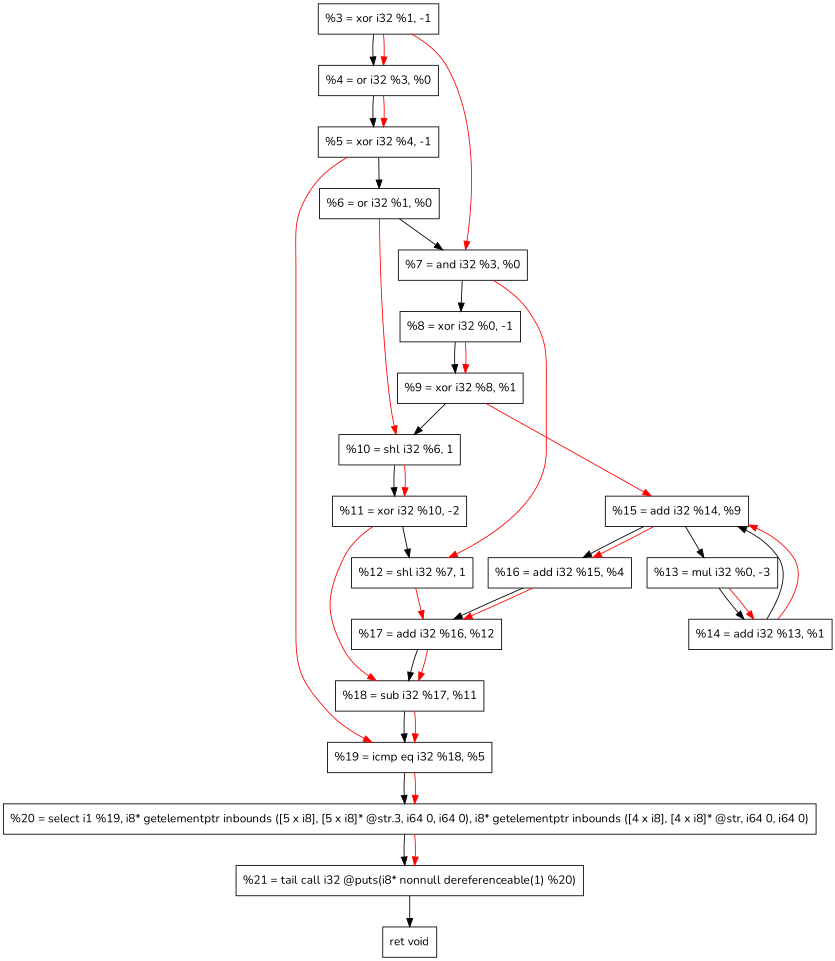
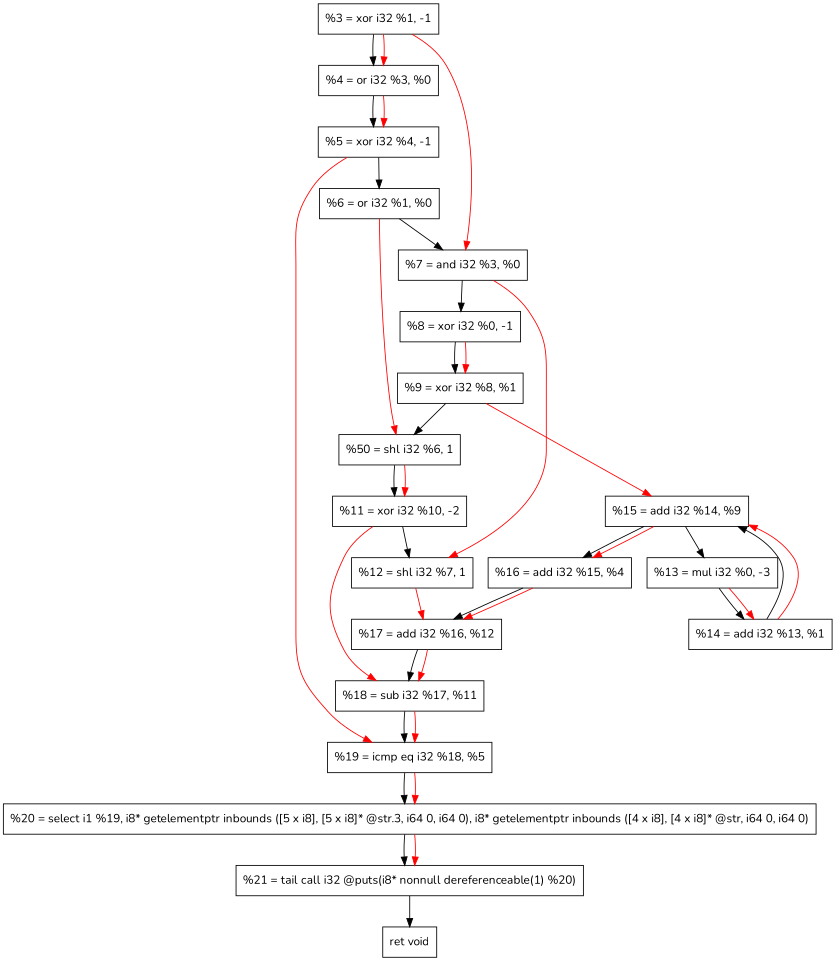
(400, 450) -> (400, 450)
